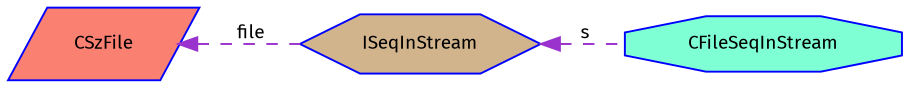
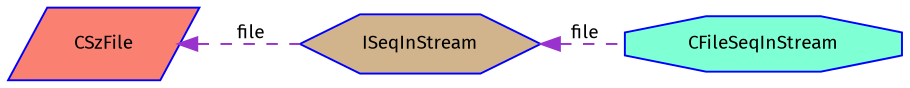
(582, 33) -> (582, 33)
